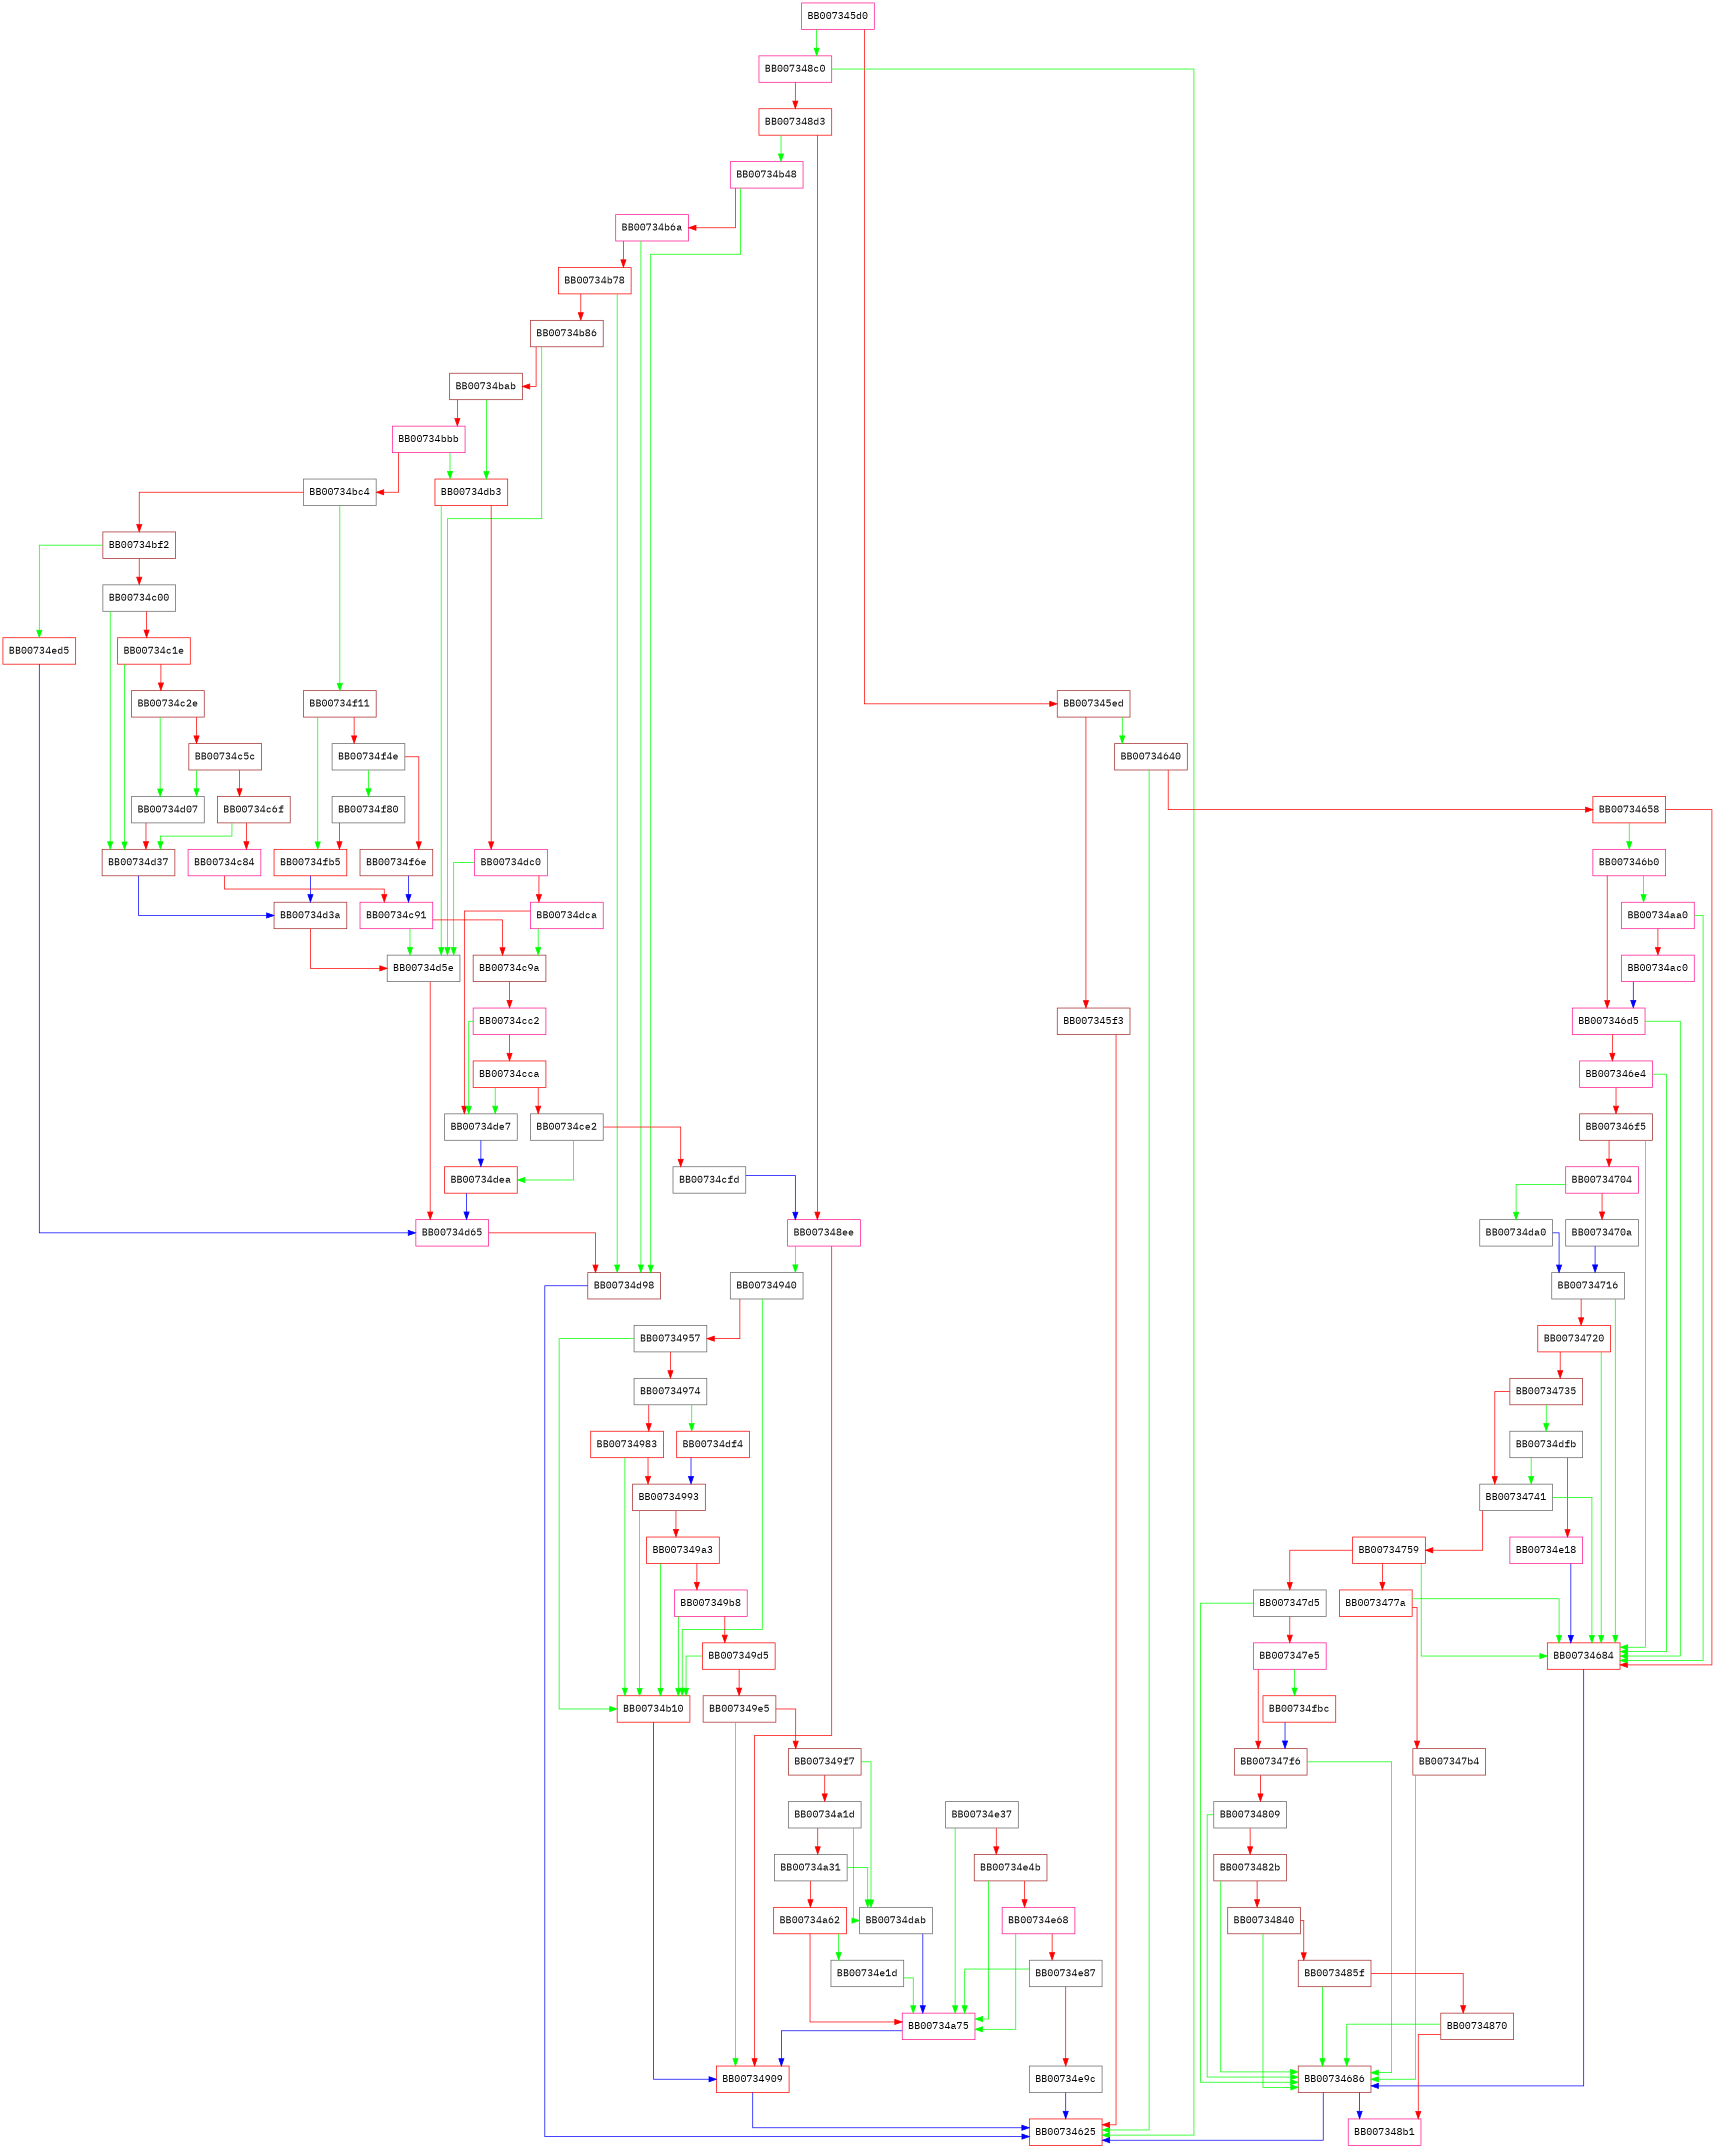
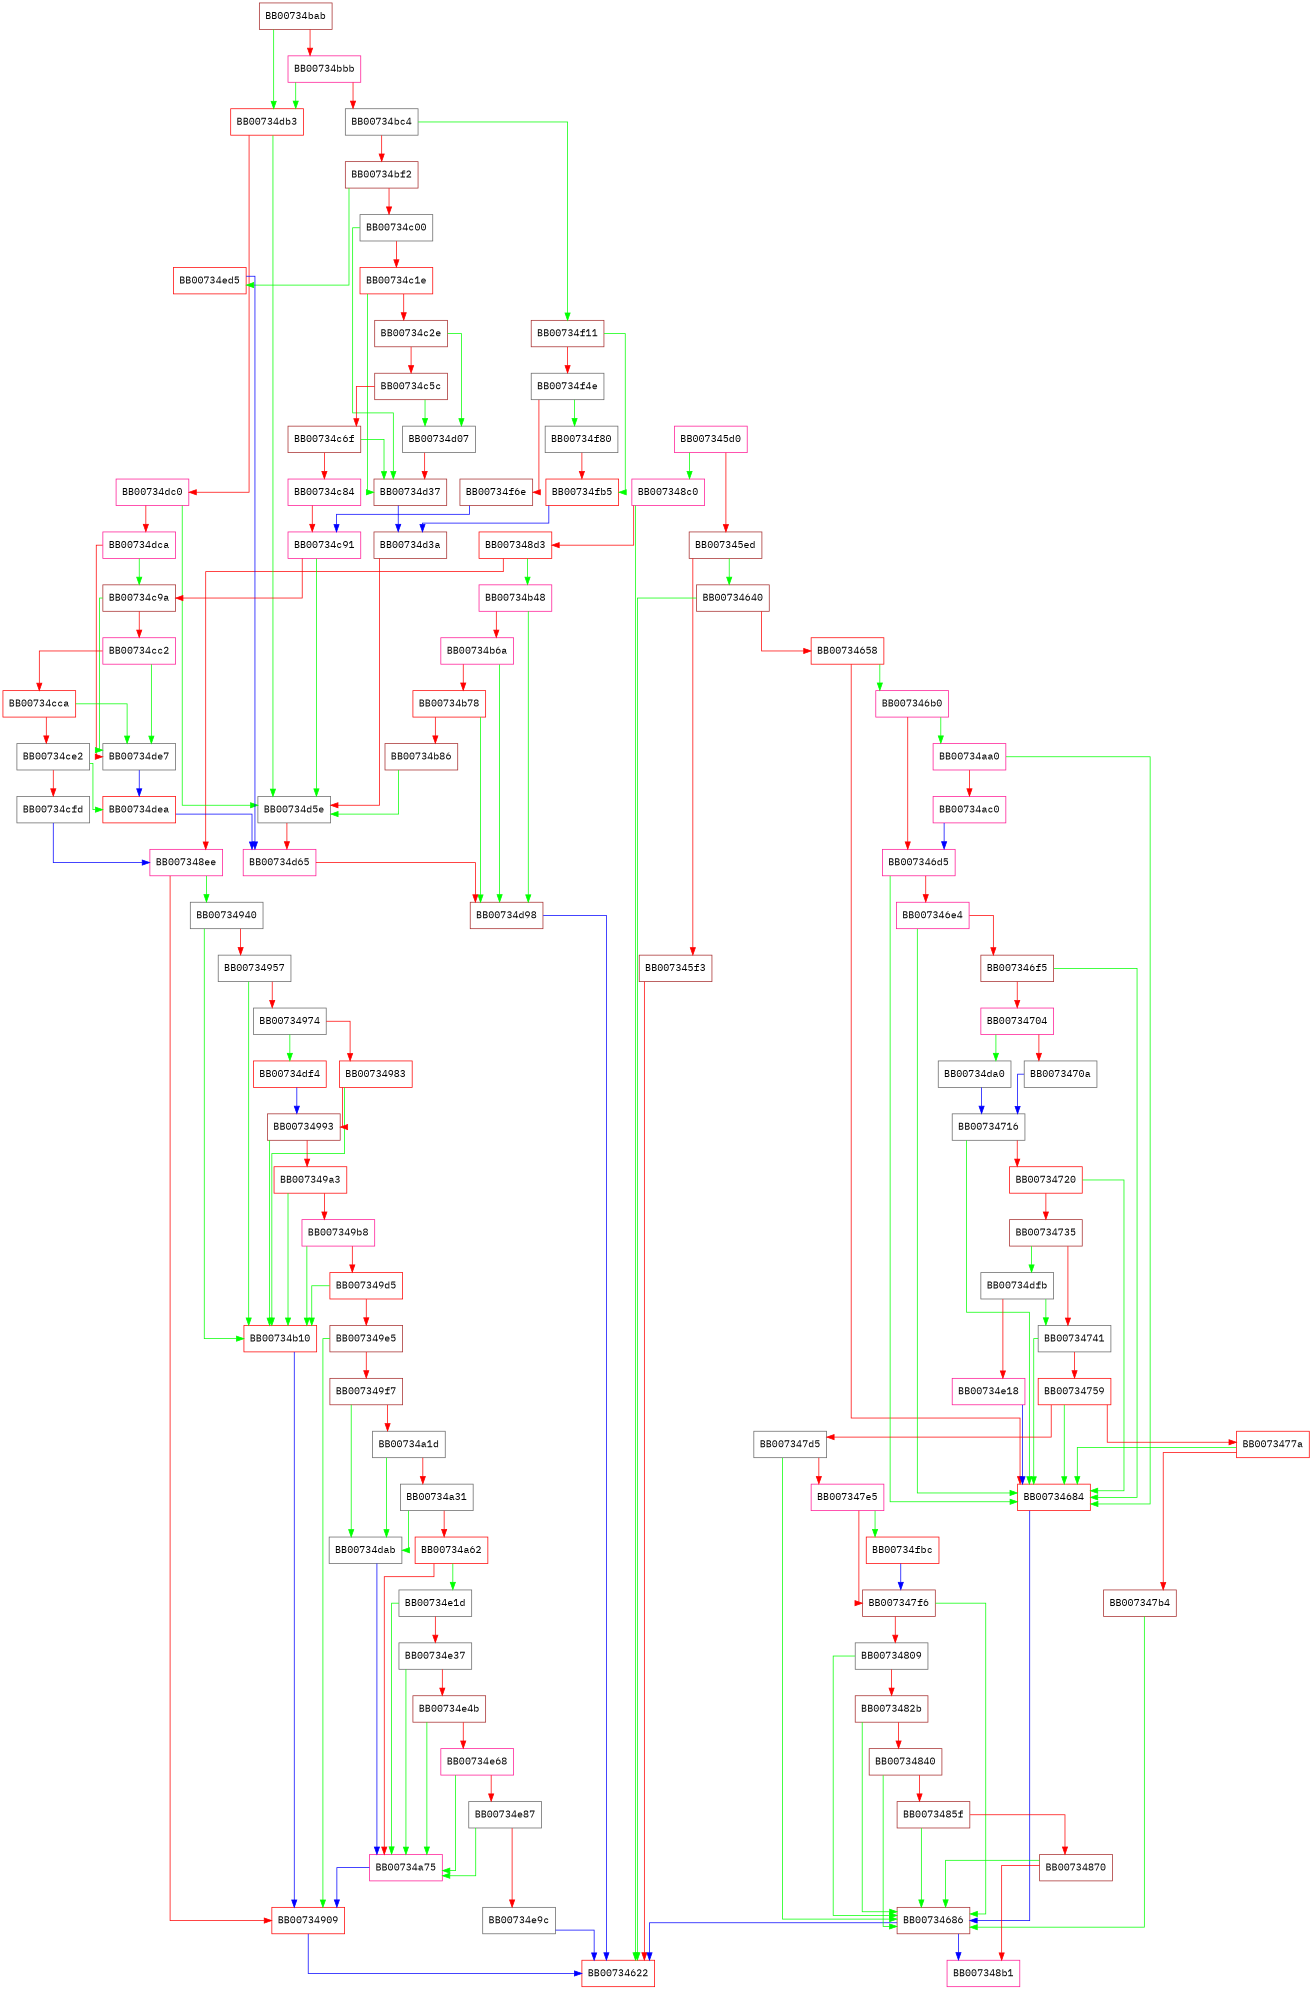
(536, 370) -> none
none -> (100, 673)
none -> (435, 1626)
(1066, 2132) -> (618, 1973)
